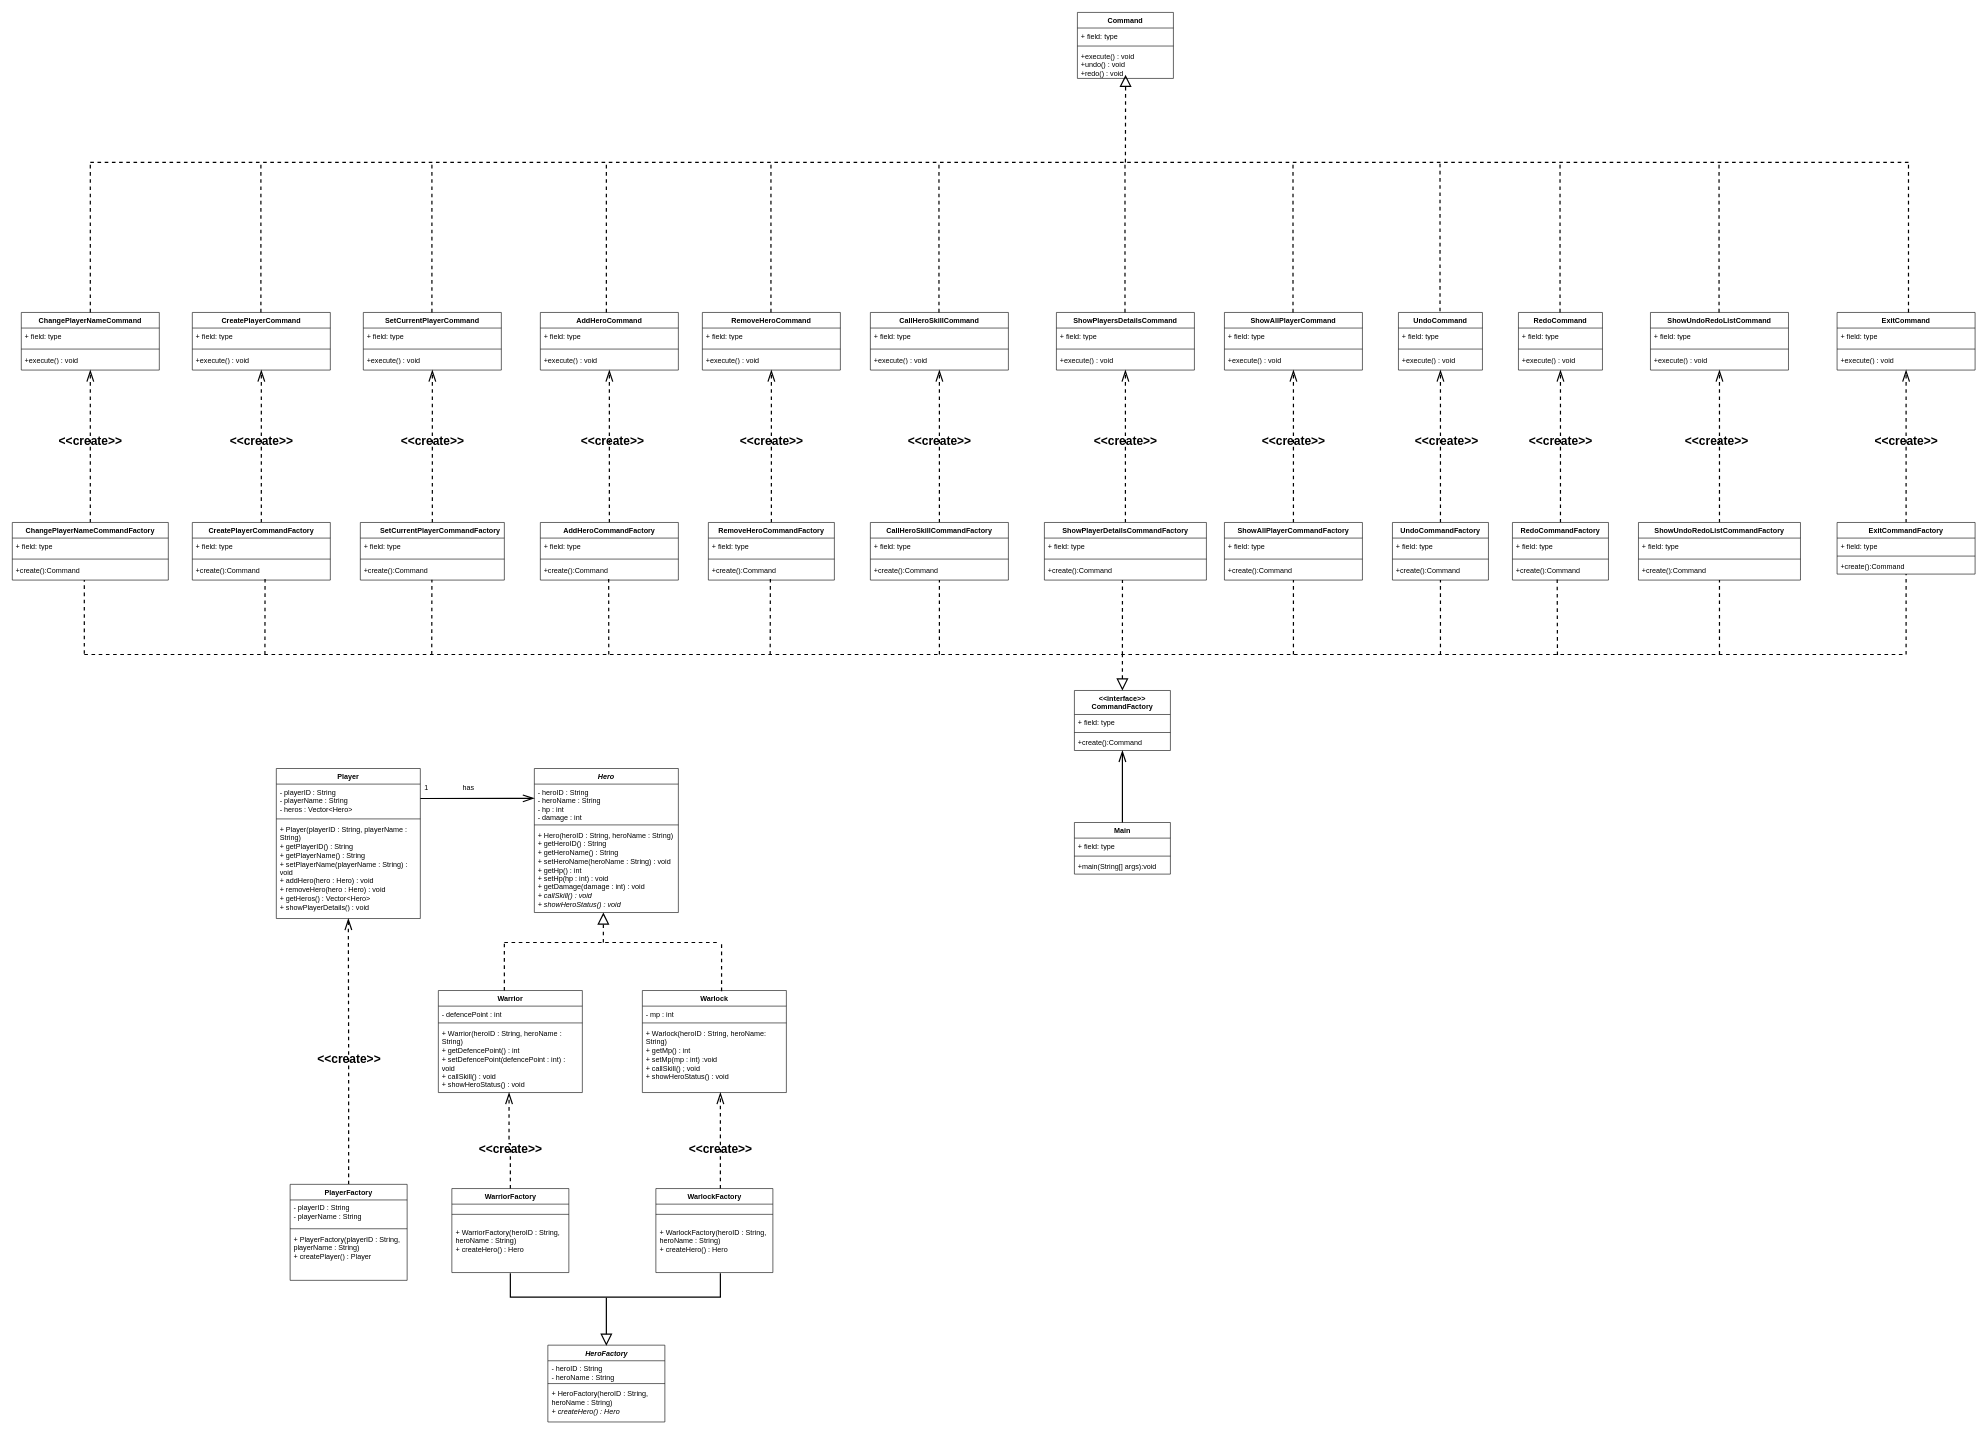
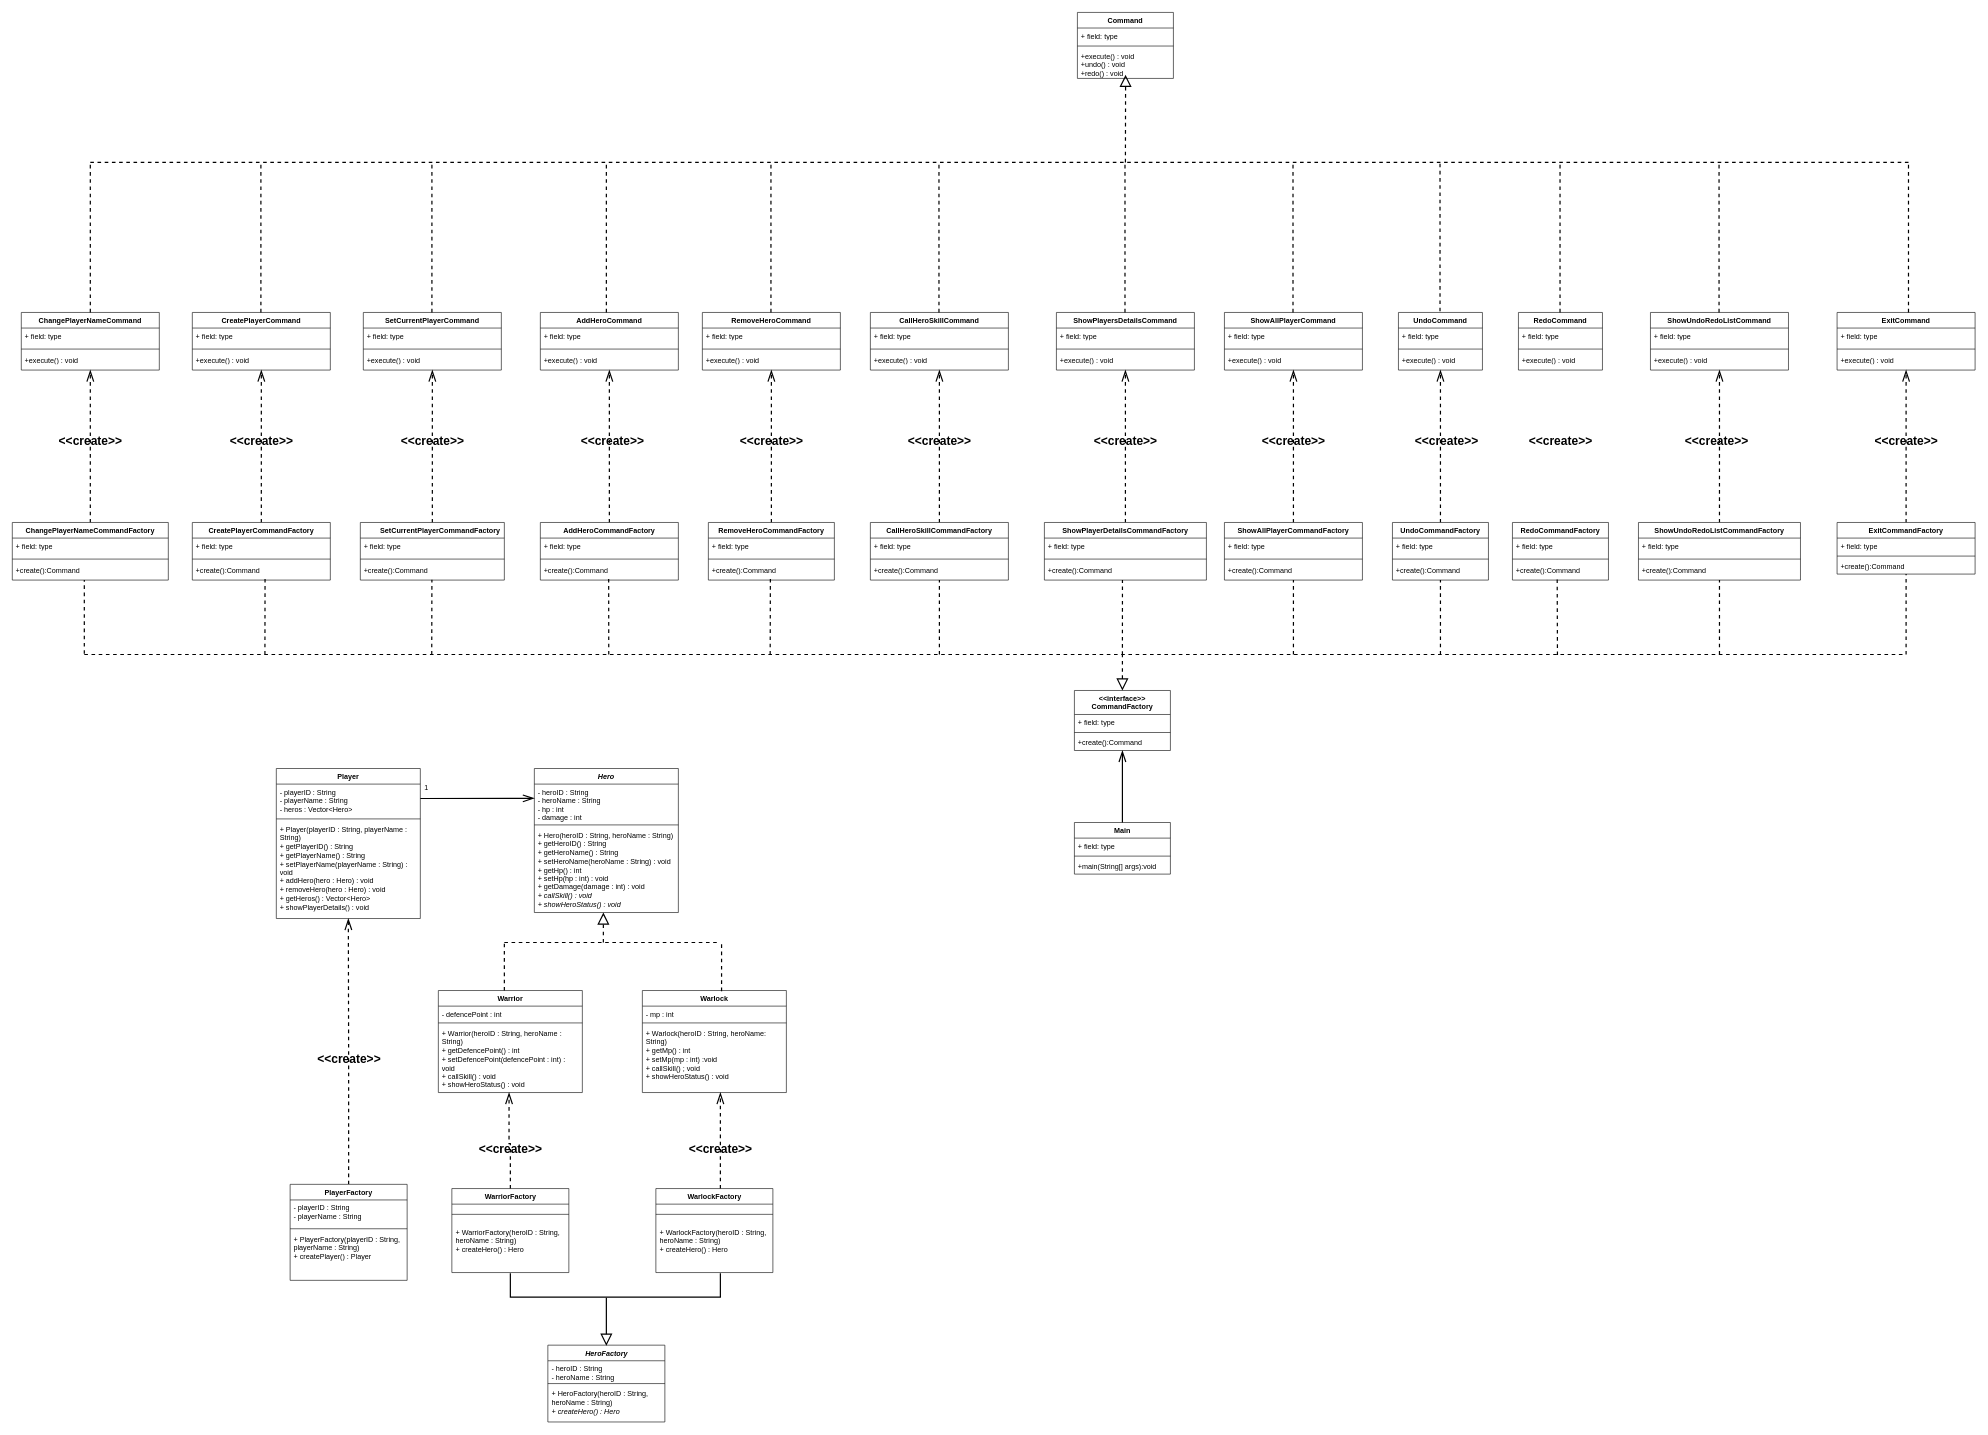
(1560, 448) -> none
(468, 788) -> none
